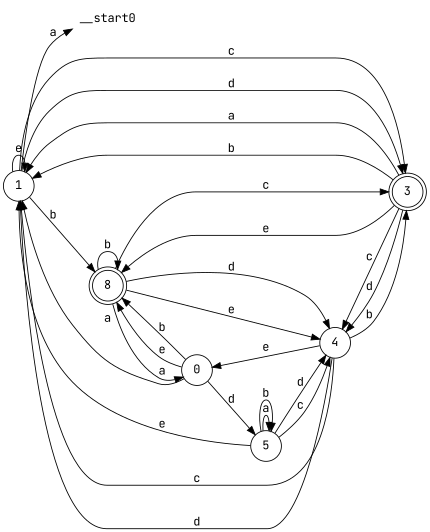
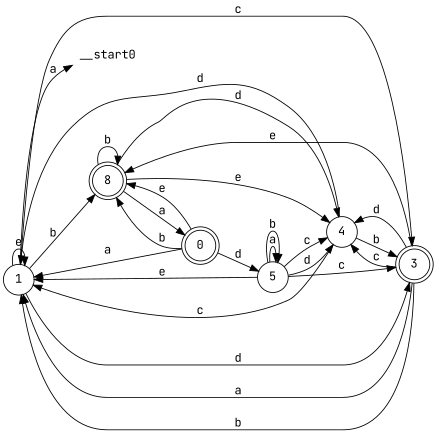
(230, 192) -> (338, 273)
(270, 356) -> none
(197, 370) -> (200, 246)
